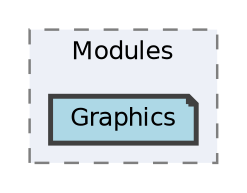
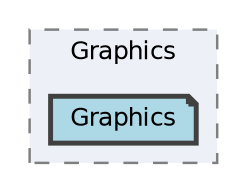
(123, 53) -> (123, 53)
